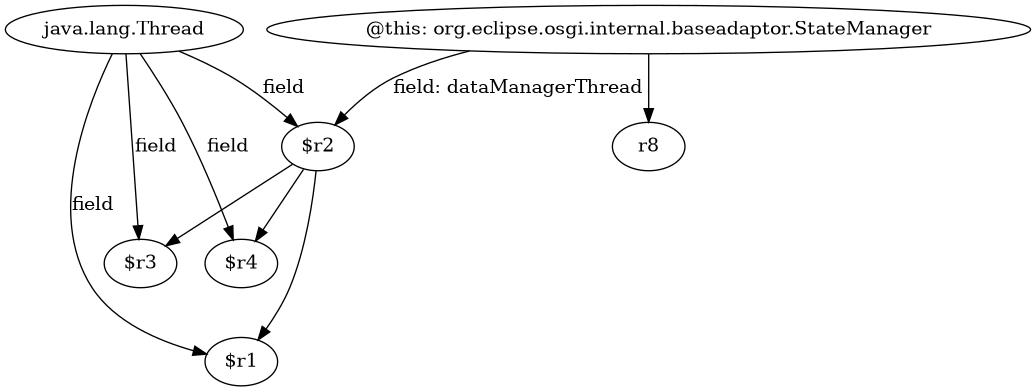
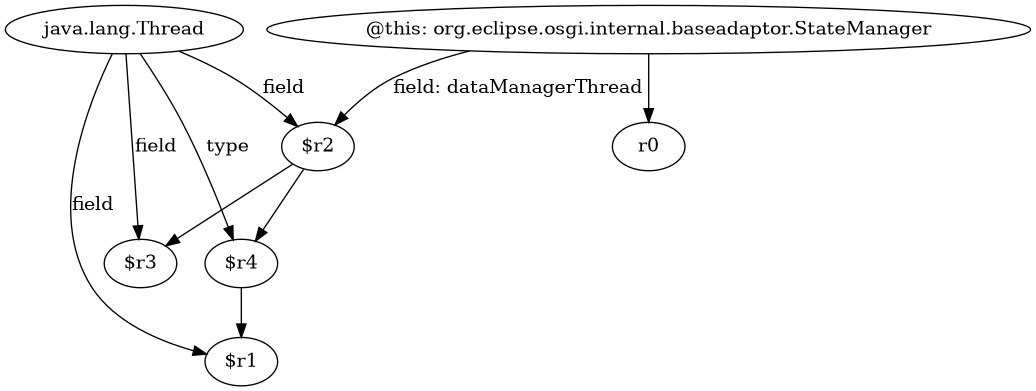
(228, 147) -> (228, 147)
(649, 147) -> (649, 147)
(301, 253) -> (241, 306)
